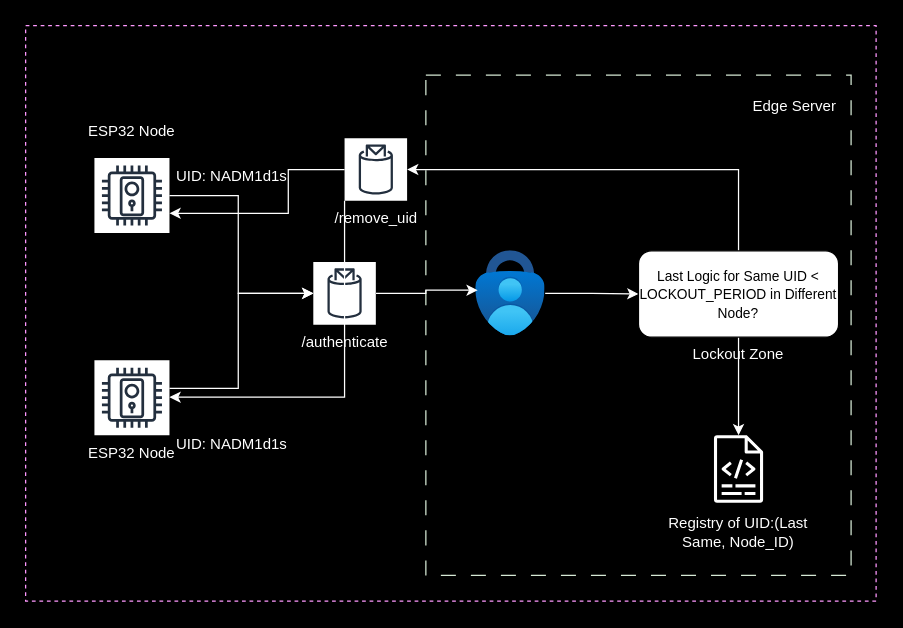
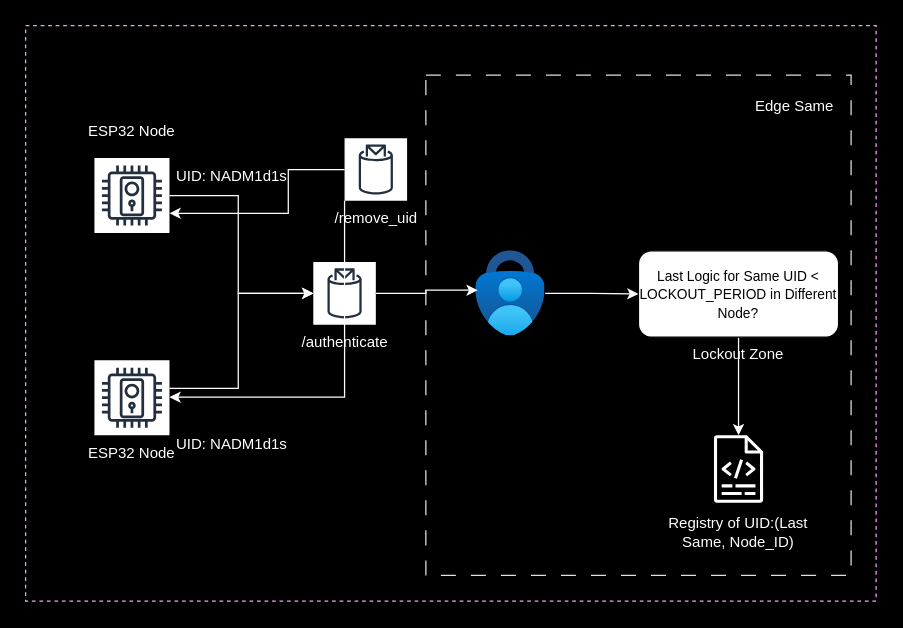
(794, 107) -> (794, 107)
(617, 169) -> none
